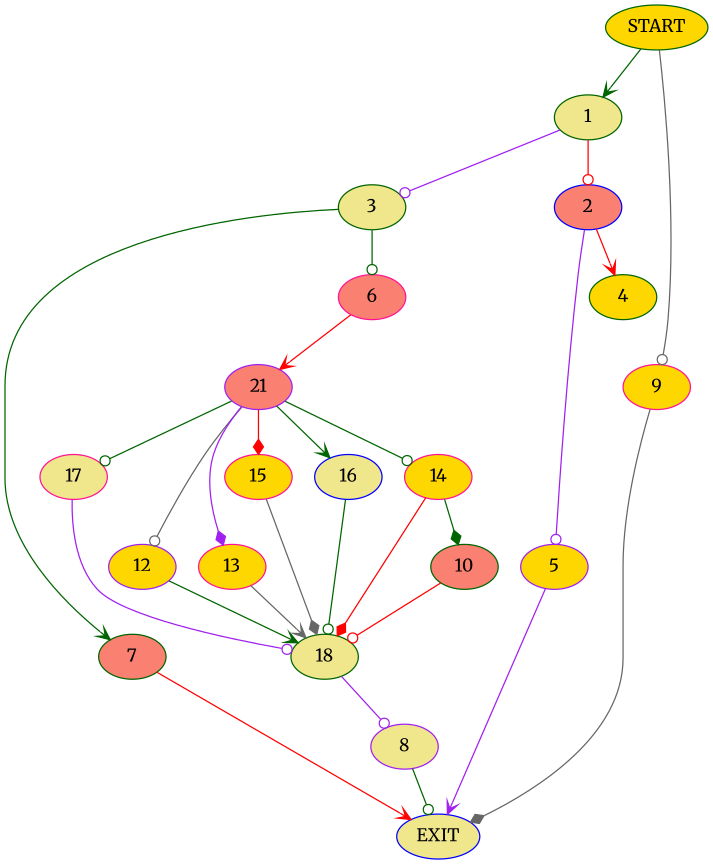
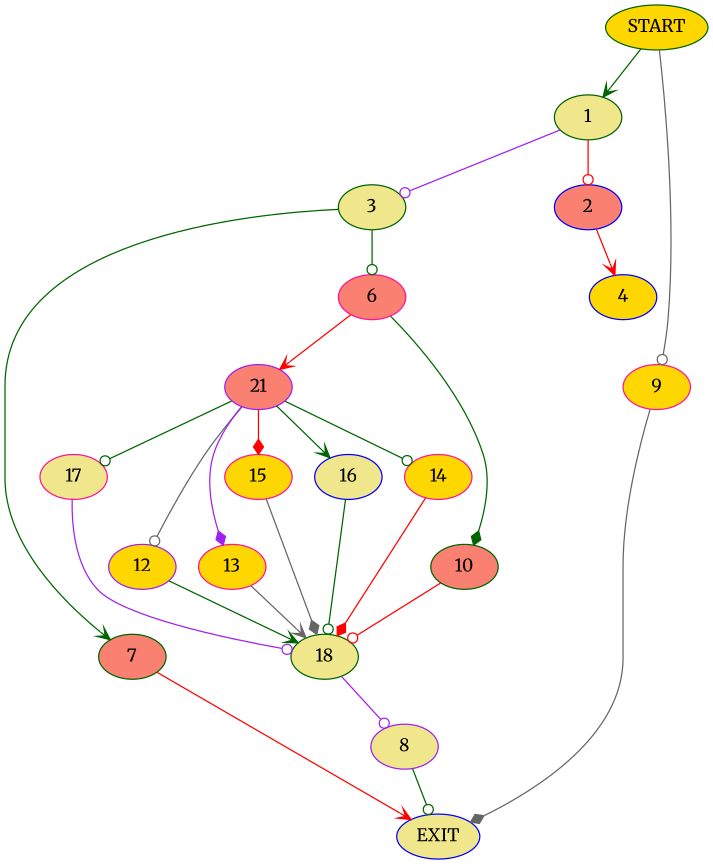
(623, 297) -> (623, 297)
(449, 515) -> (465, 413)
(554, 567) -> none
